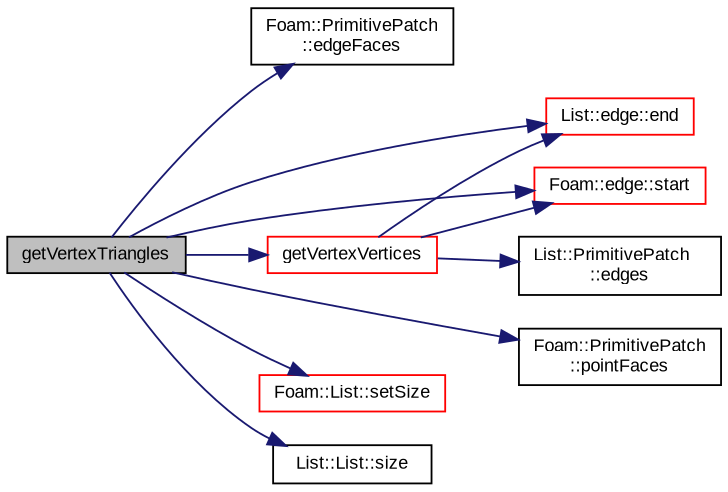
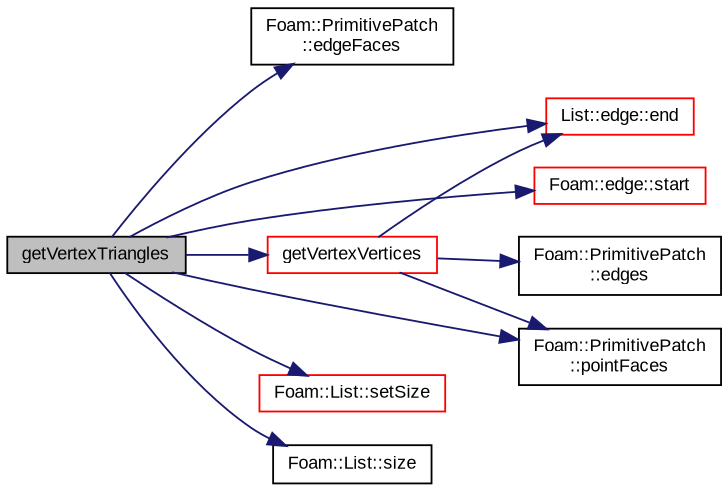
(477, 223) -> (465, 298)
(620, 266) -> (620, 266)
(352, 464) -> (352, 464)
